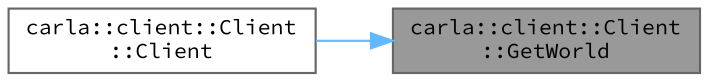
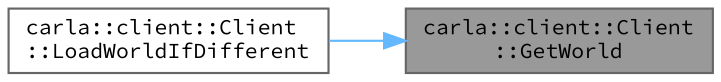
(162, 41) -> (169, 41)
